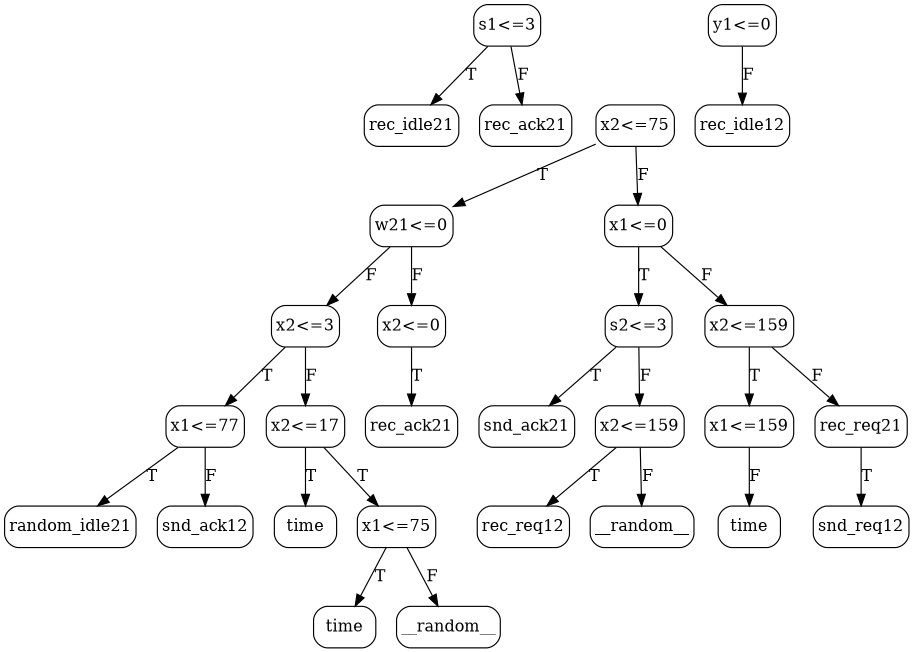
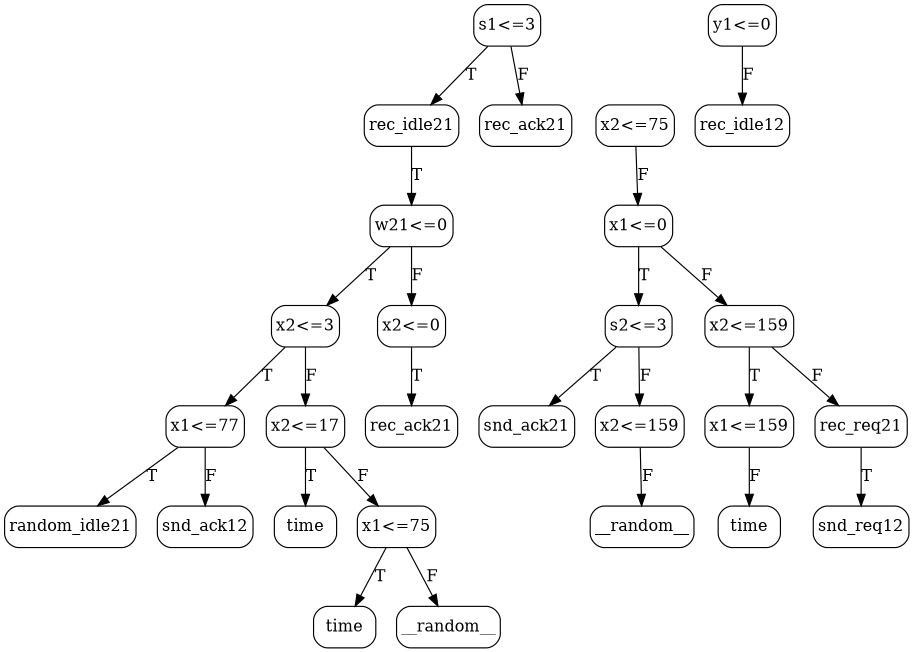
(530, 173) -> (412, 170)
(371, 276) -> (371, 276)
(363, 477) -> (363, 477)
(523, 527) -> none
